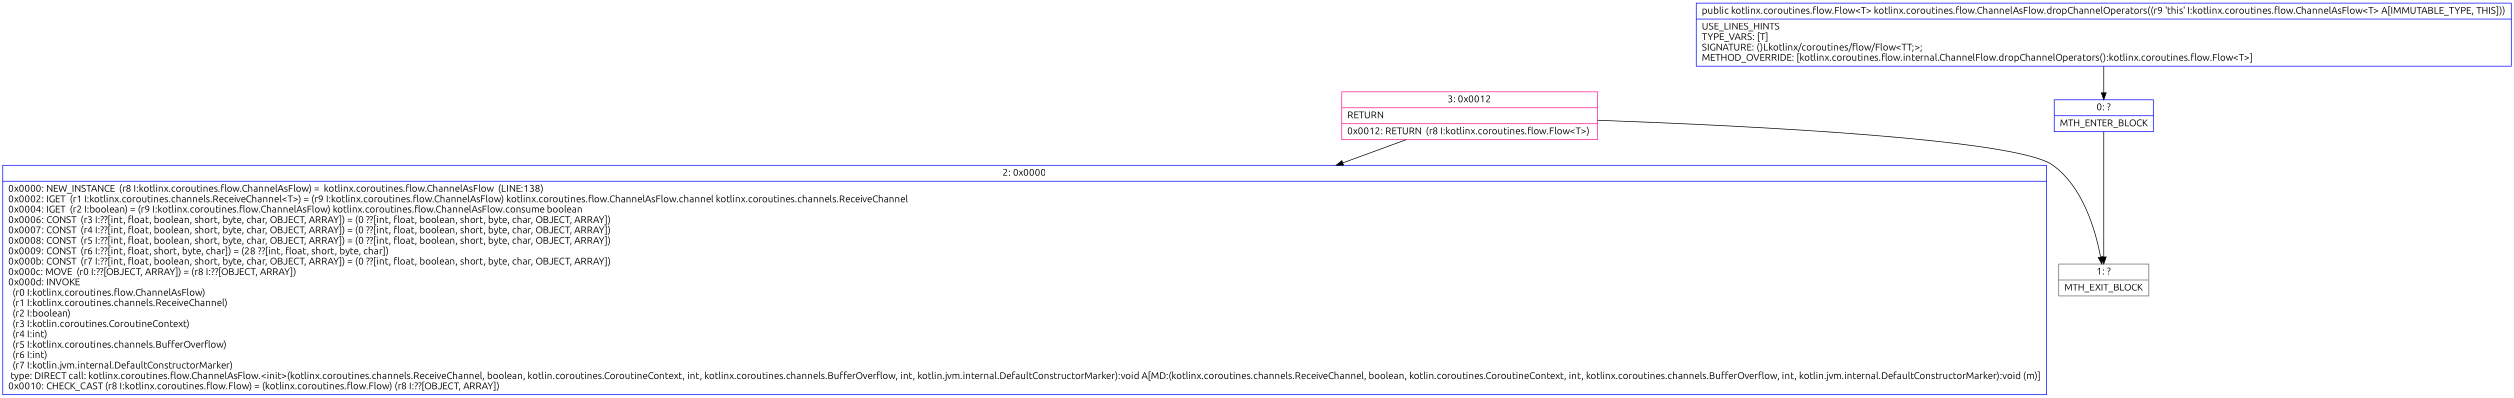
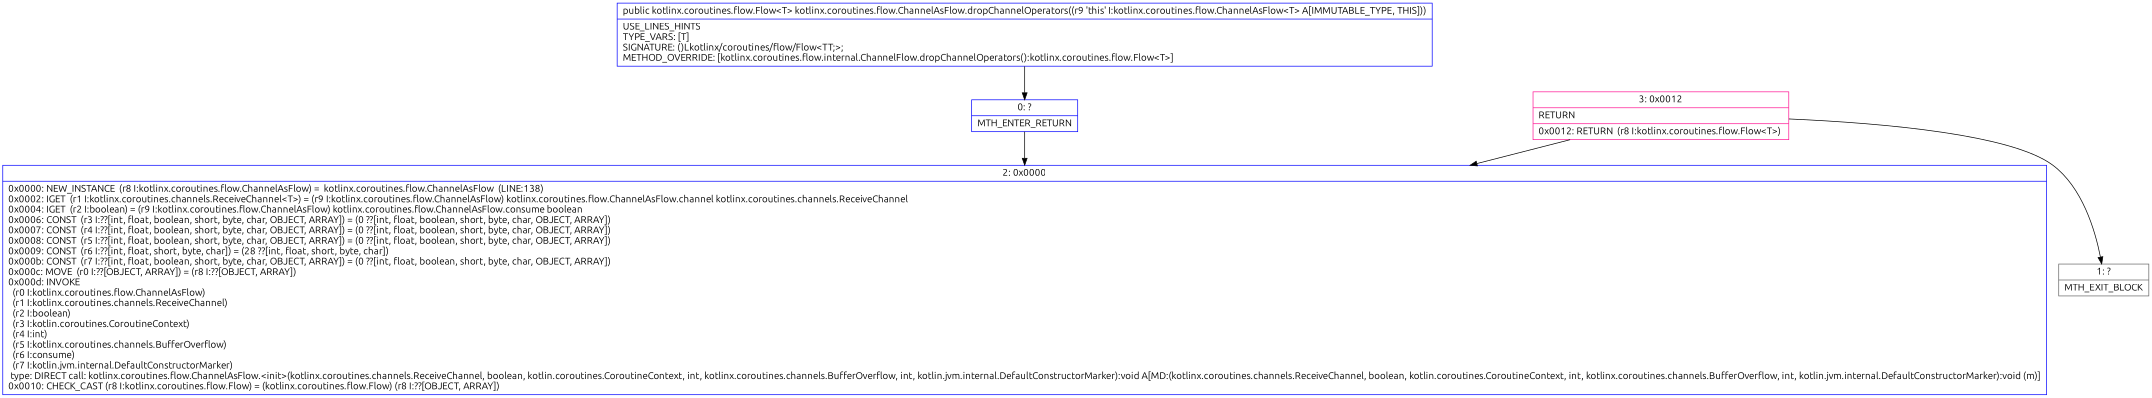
(2104, 123) -> (1025, 123)
(2104, 194) -> (1025, 145)
(28, 355) -> (42, 355)
